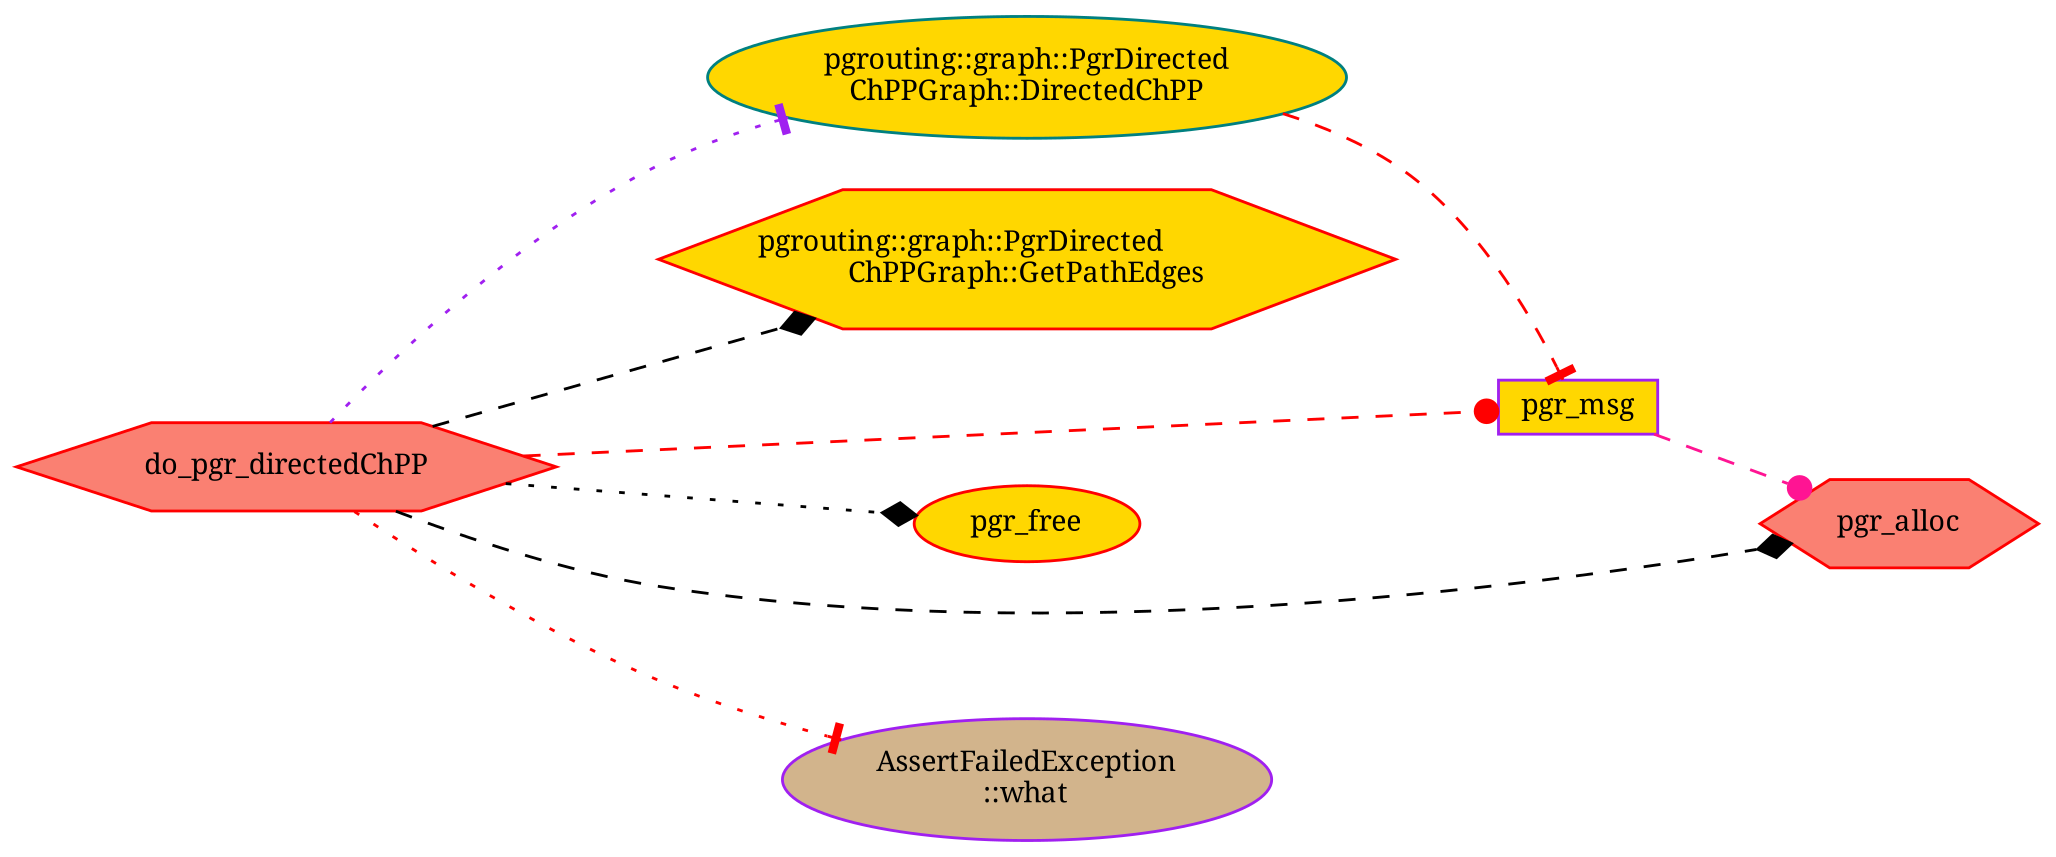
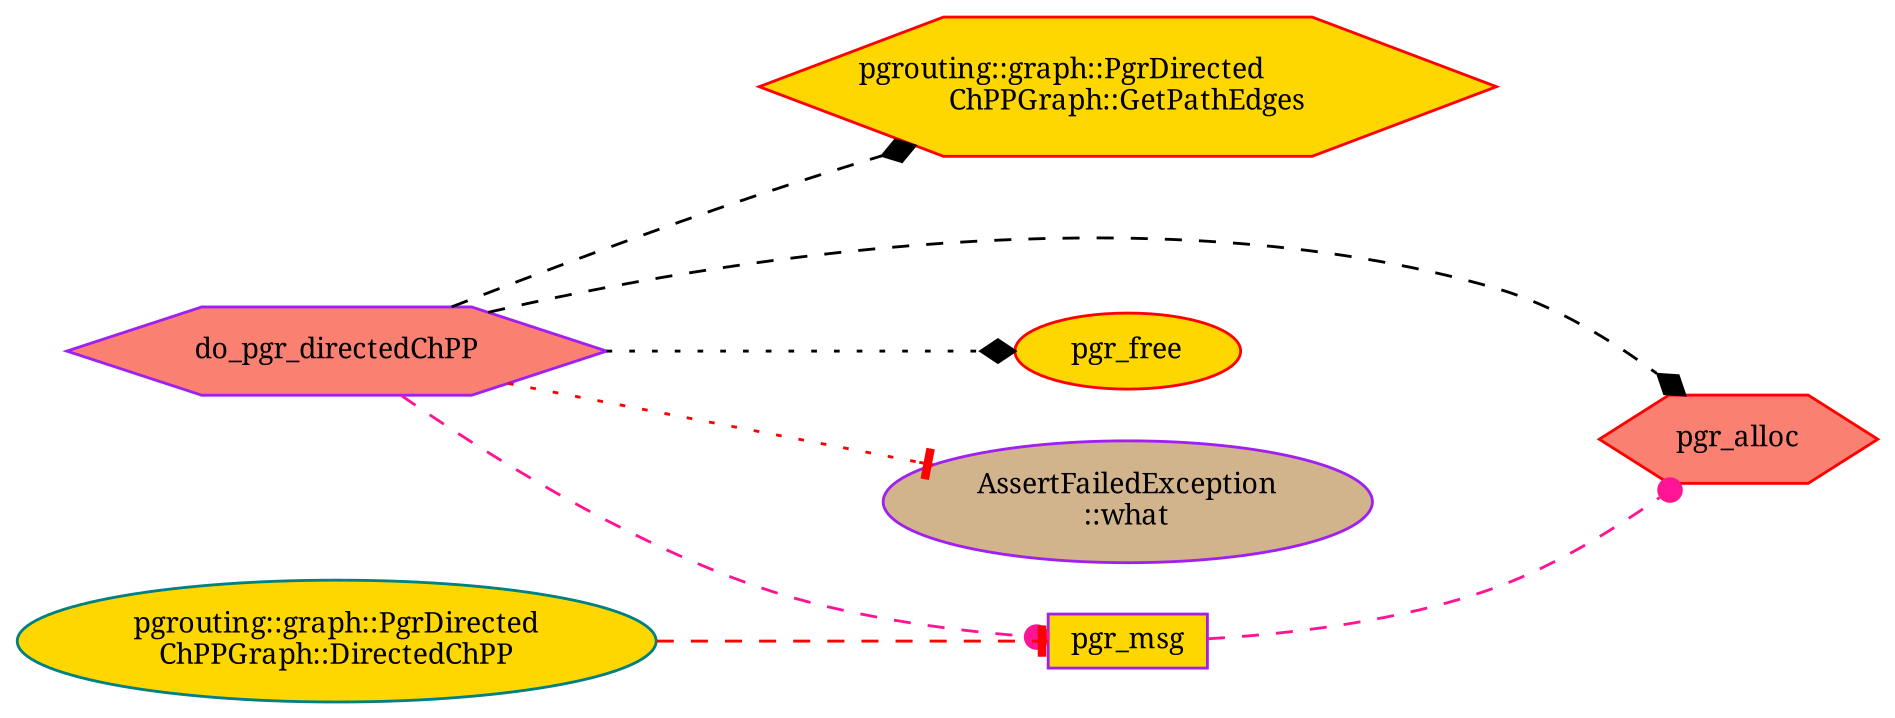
(533, 243) -> none
(999, 434) -> (696, 562)
(286, 467) -> (337, 351)
